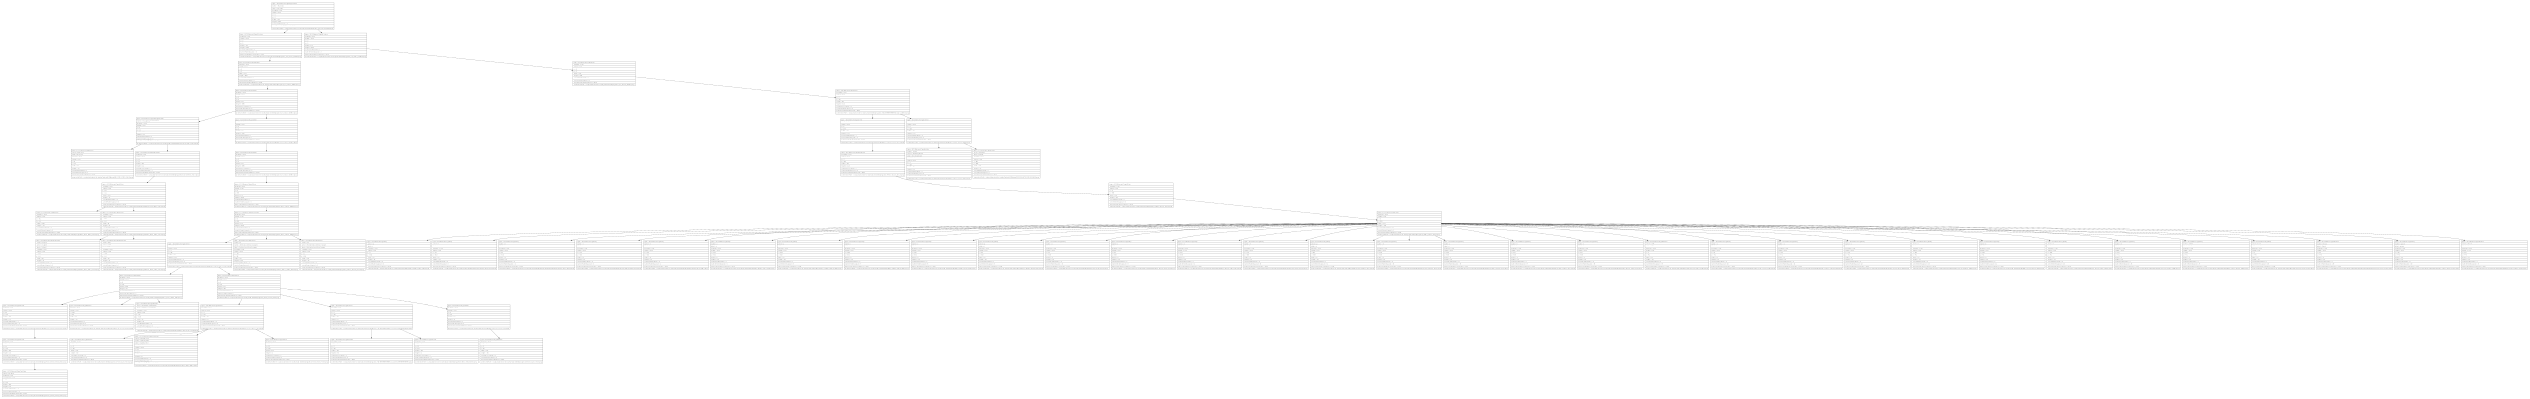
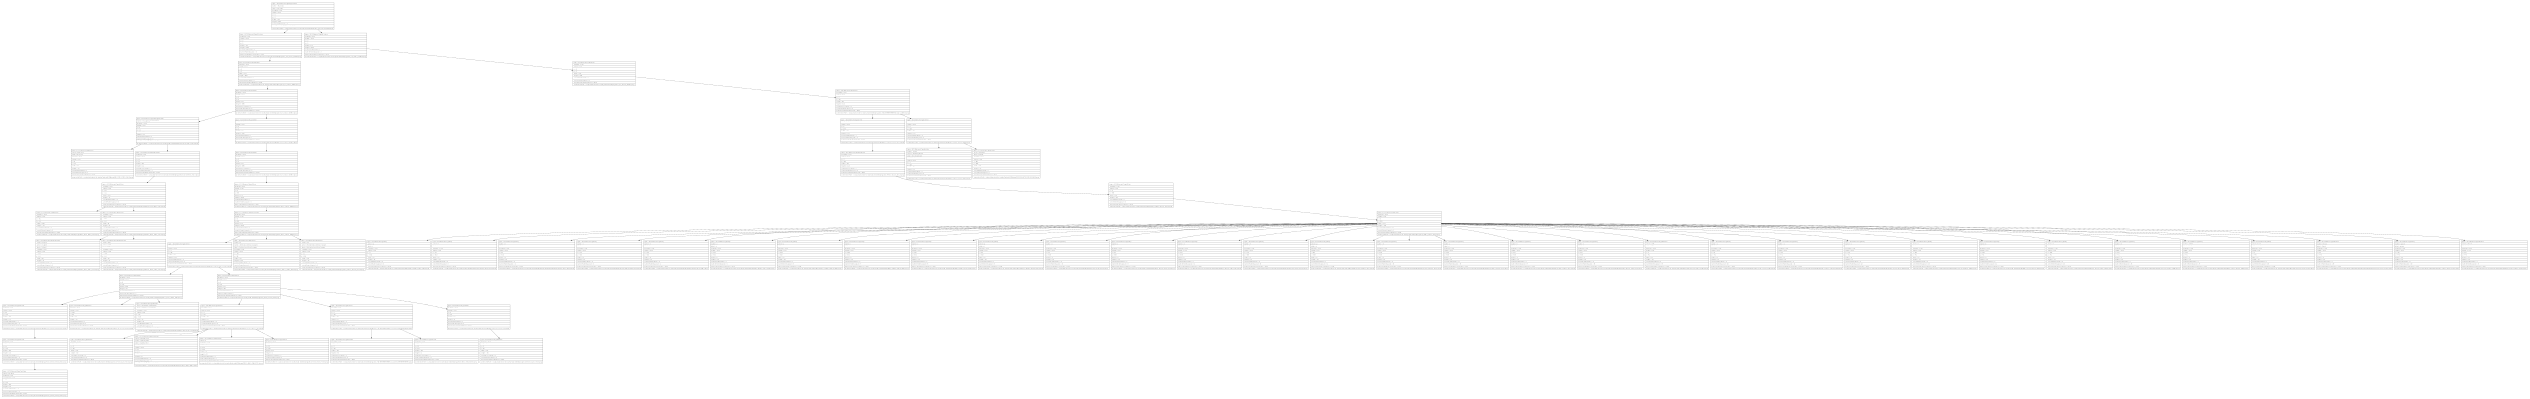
none -> (231, 351)
